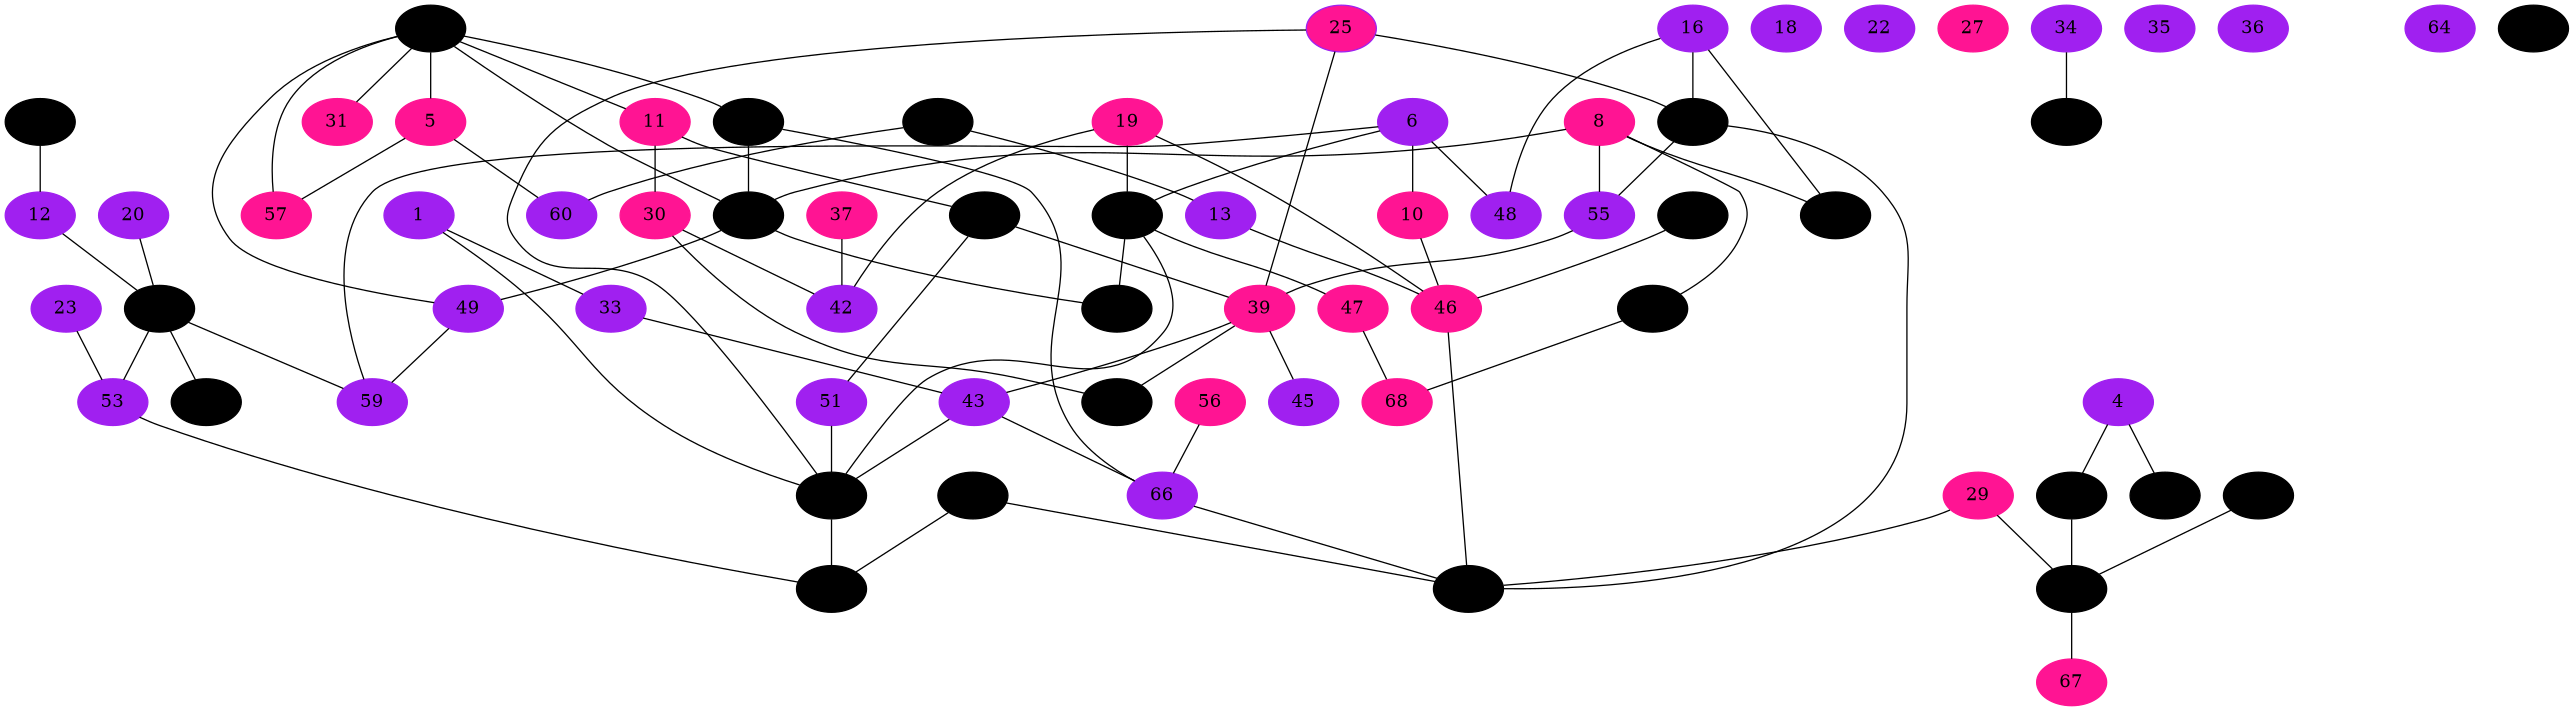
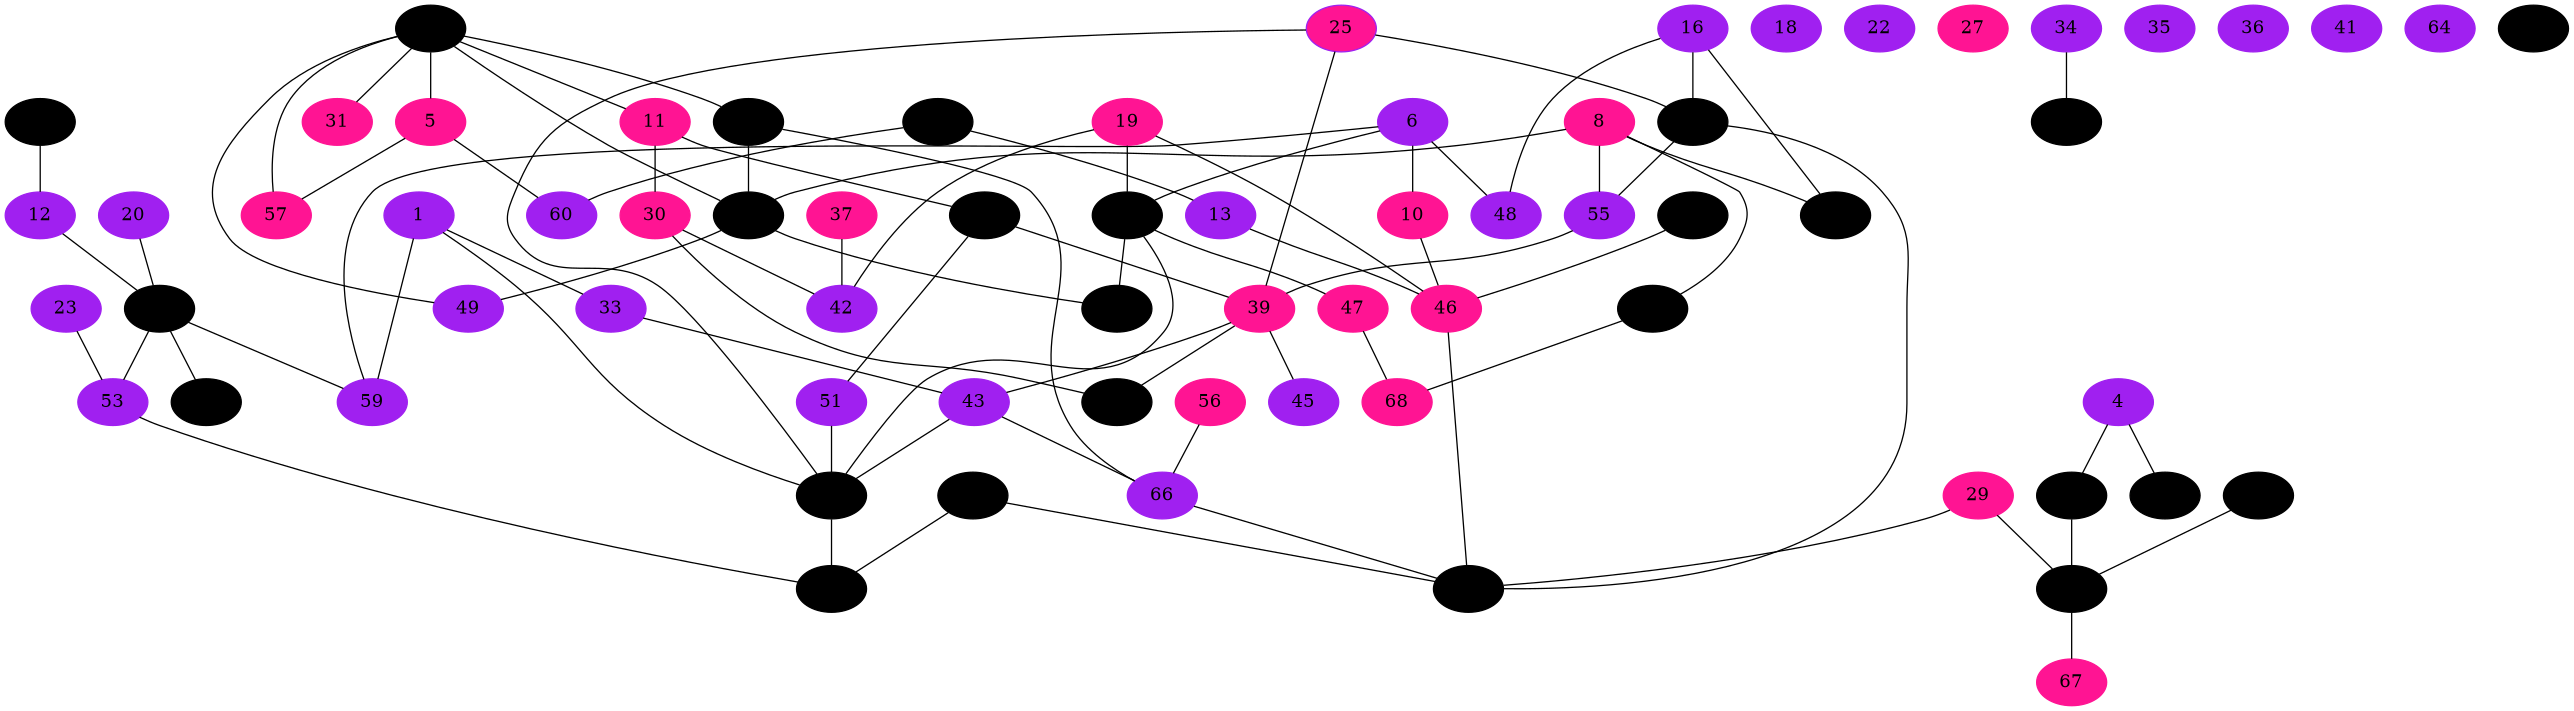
none -> (2347, 29)
(420, 355) -> (396, 309)
